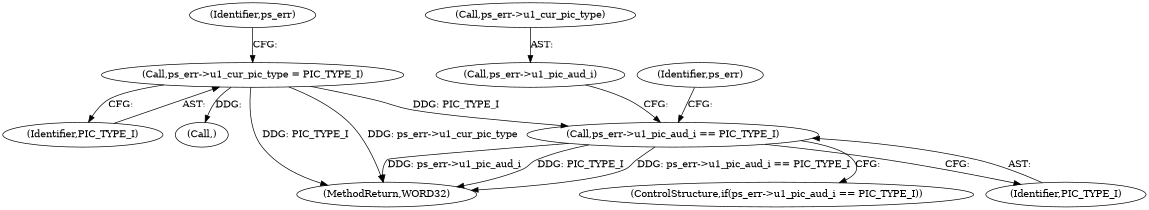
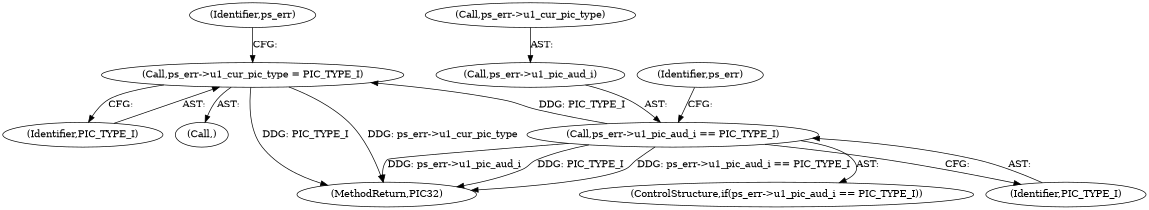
(230, 105) -> (230, 105)
(658, 105) -> (658, 105)
(435, 113) -> (494, 98)
(869, 165) -> (869, 165)
(387, 195) -> (387, 195)
